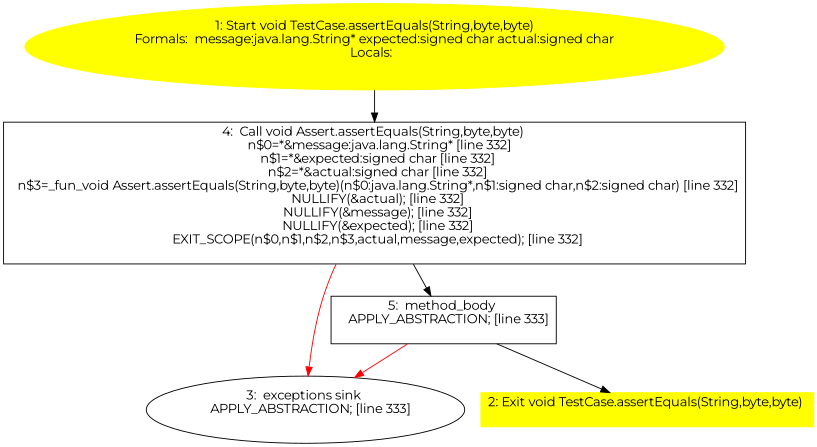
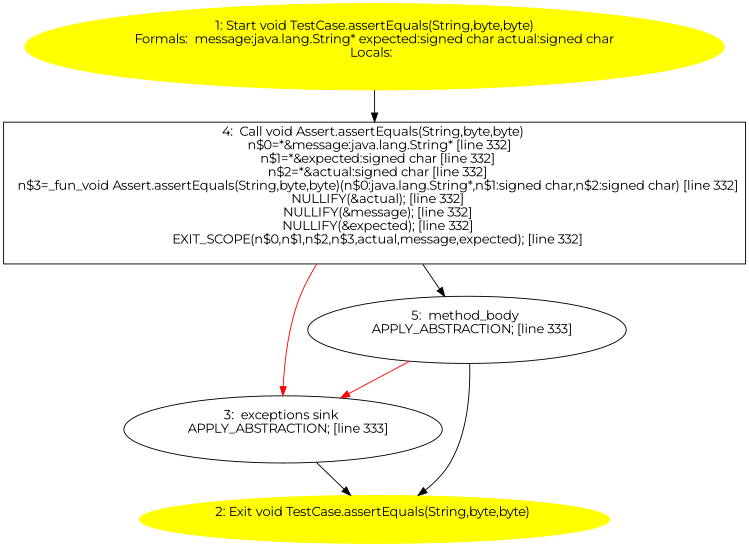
(444, 320) -> (467, 330)
(647, 410) -> (375, 519)
none -> (330, 476)
